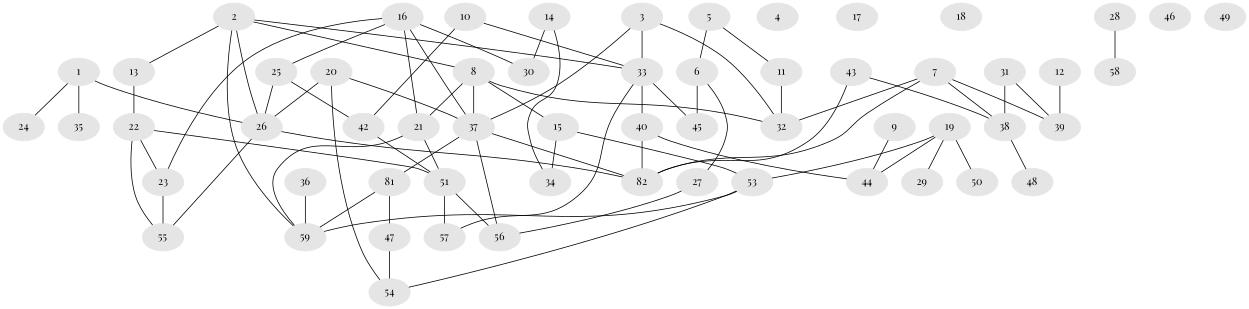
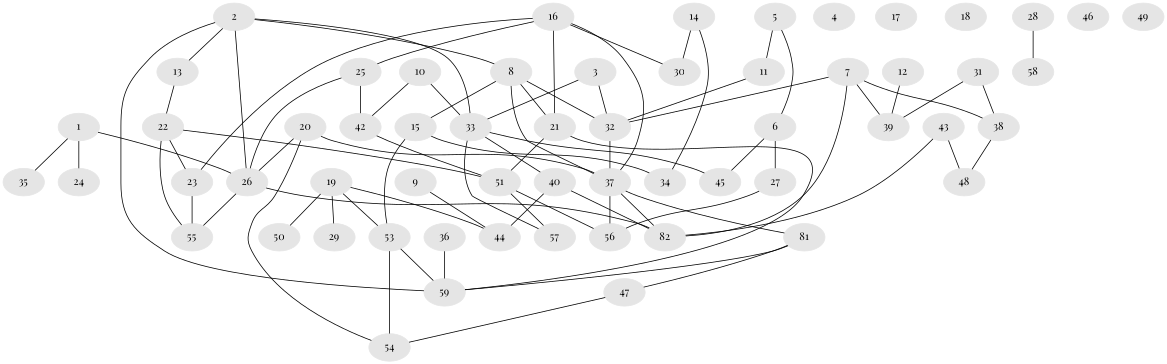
(565, 80) -> (610, 155)
(930, 96) -> (954, 154)
